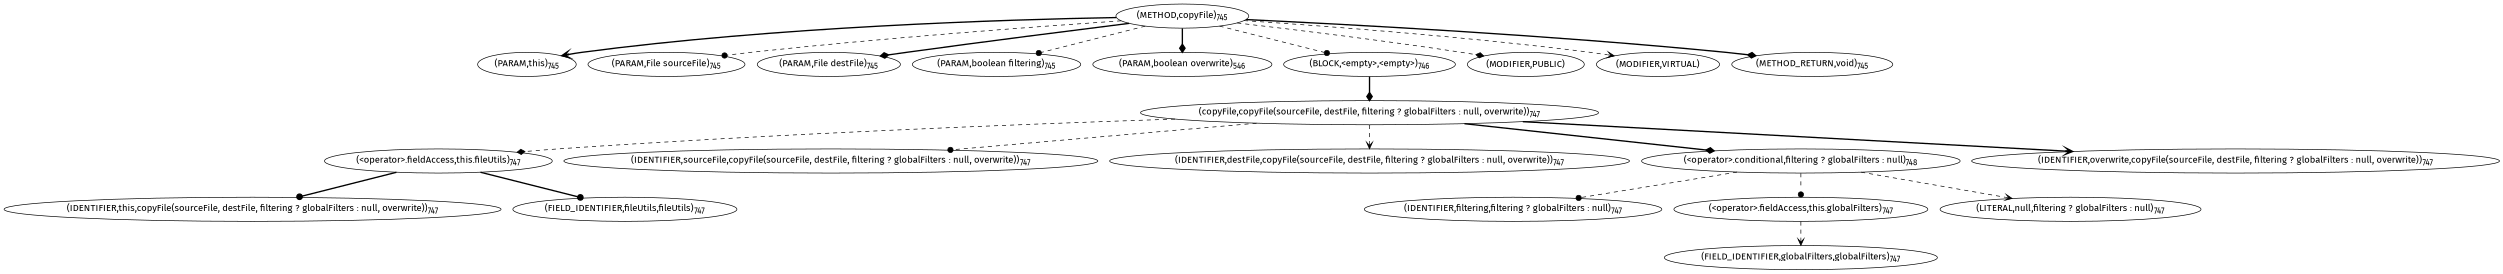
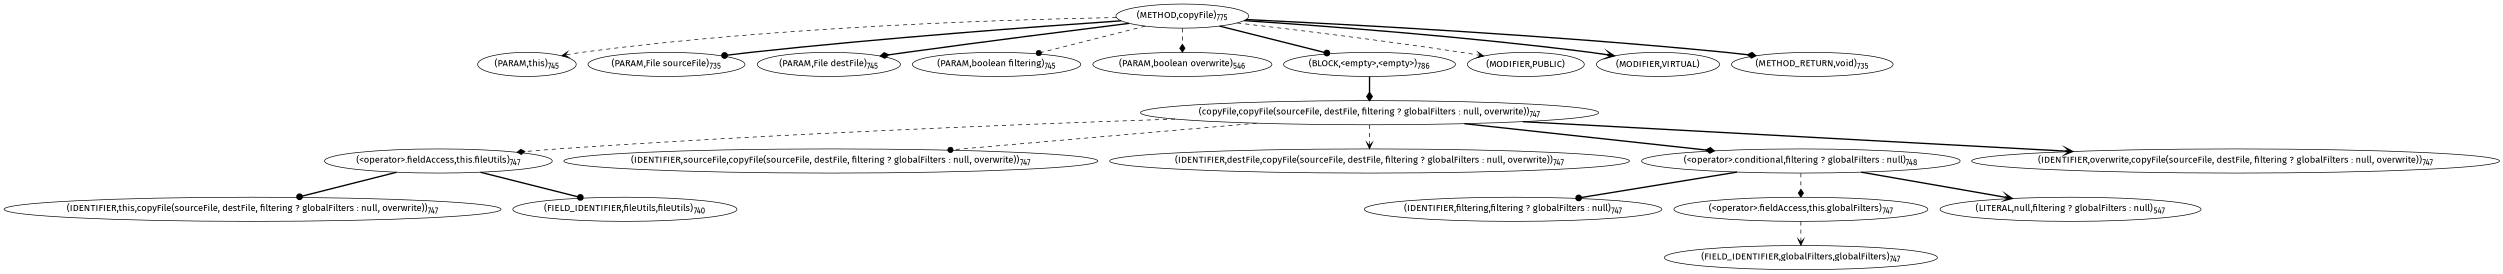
(1222, 15) -> (1222, 15)
(842, 28) -> (842, 28)
(1426, 35) -> (1426, 35)
(924, 36) -> (924, 36)
(1182, 36) -> (1182, 36)
(1357, 38) -> (1357, 38)
(1272, 39) -> (1272, 39)
(715, 63) -> (715, 63)
(1424, 63) -> (1424, 63)
(1863, 63) -> (1863, 63)
(1801, 181) -> (1801, 181)
(1659, 185) -> (1659, 185)
(1933, 185) -> (1933, 185)
(700, 208) -> (700, 208)
(2159, 208) -> (2159, 208)
